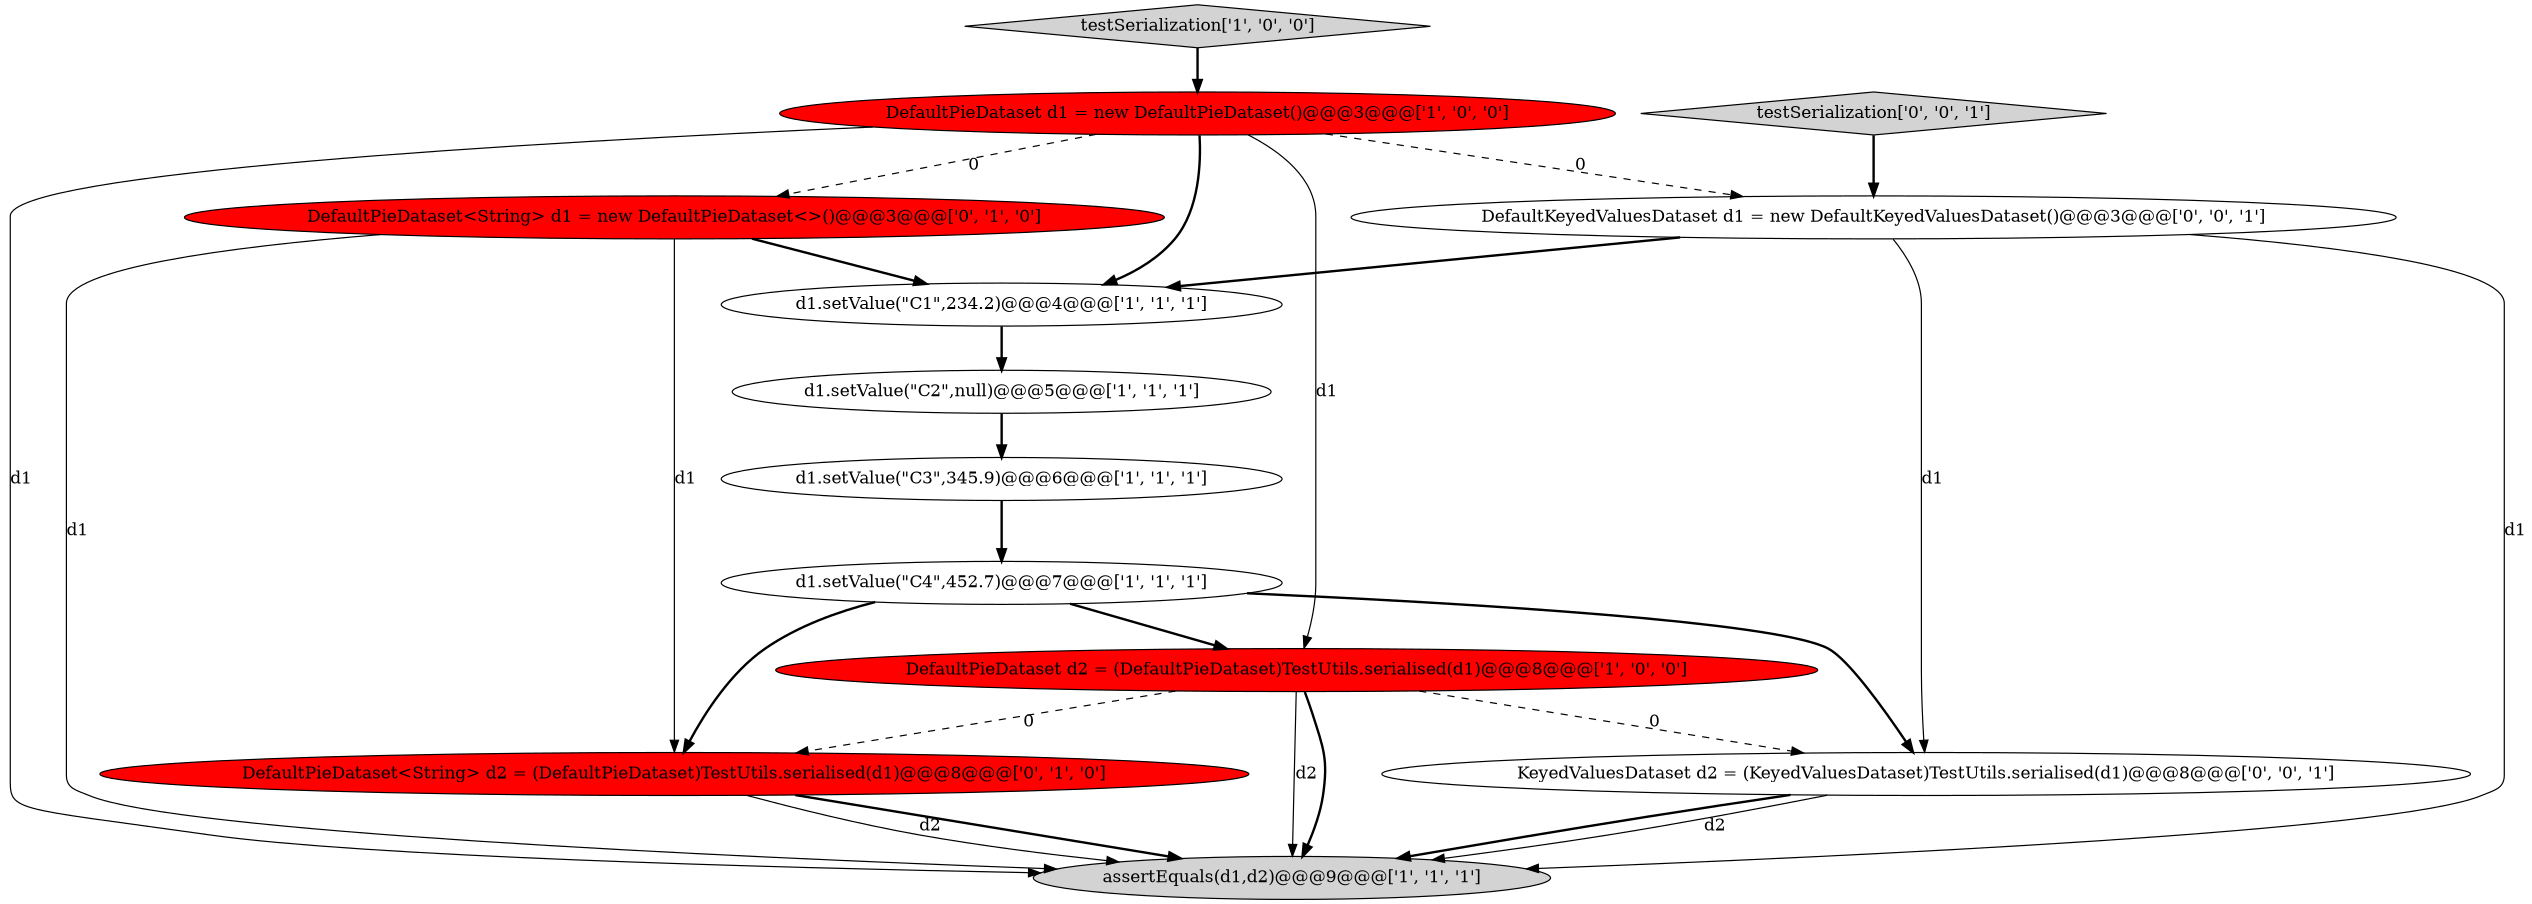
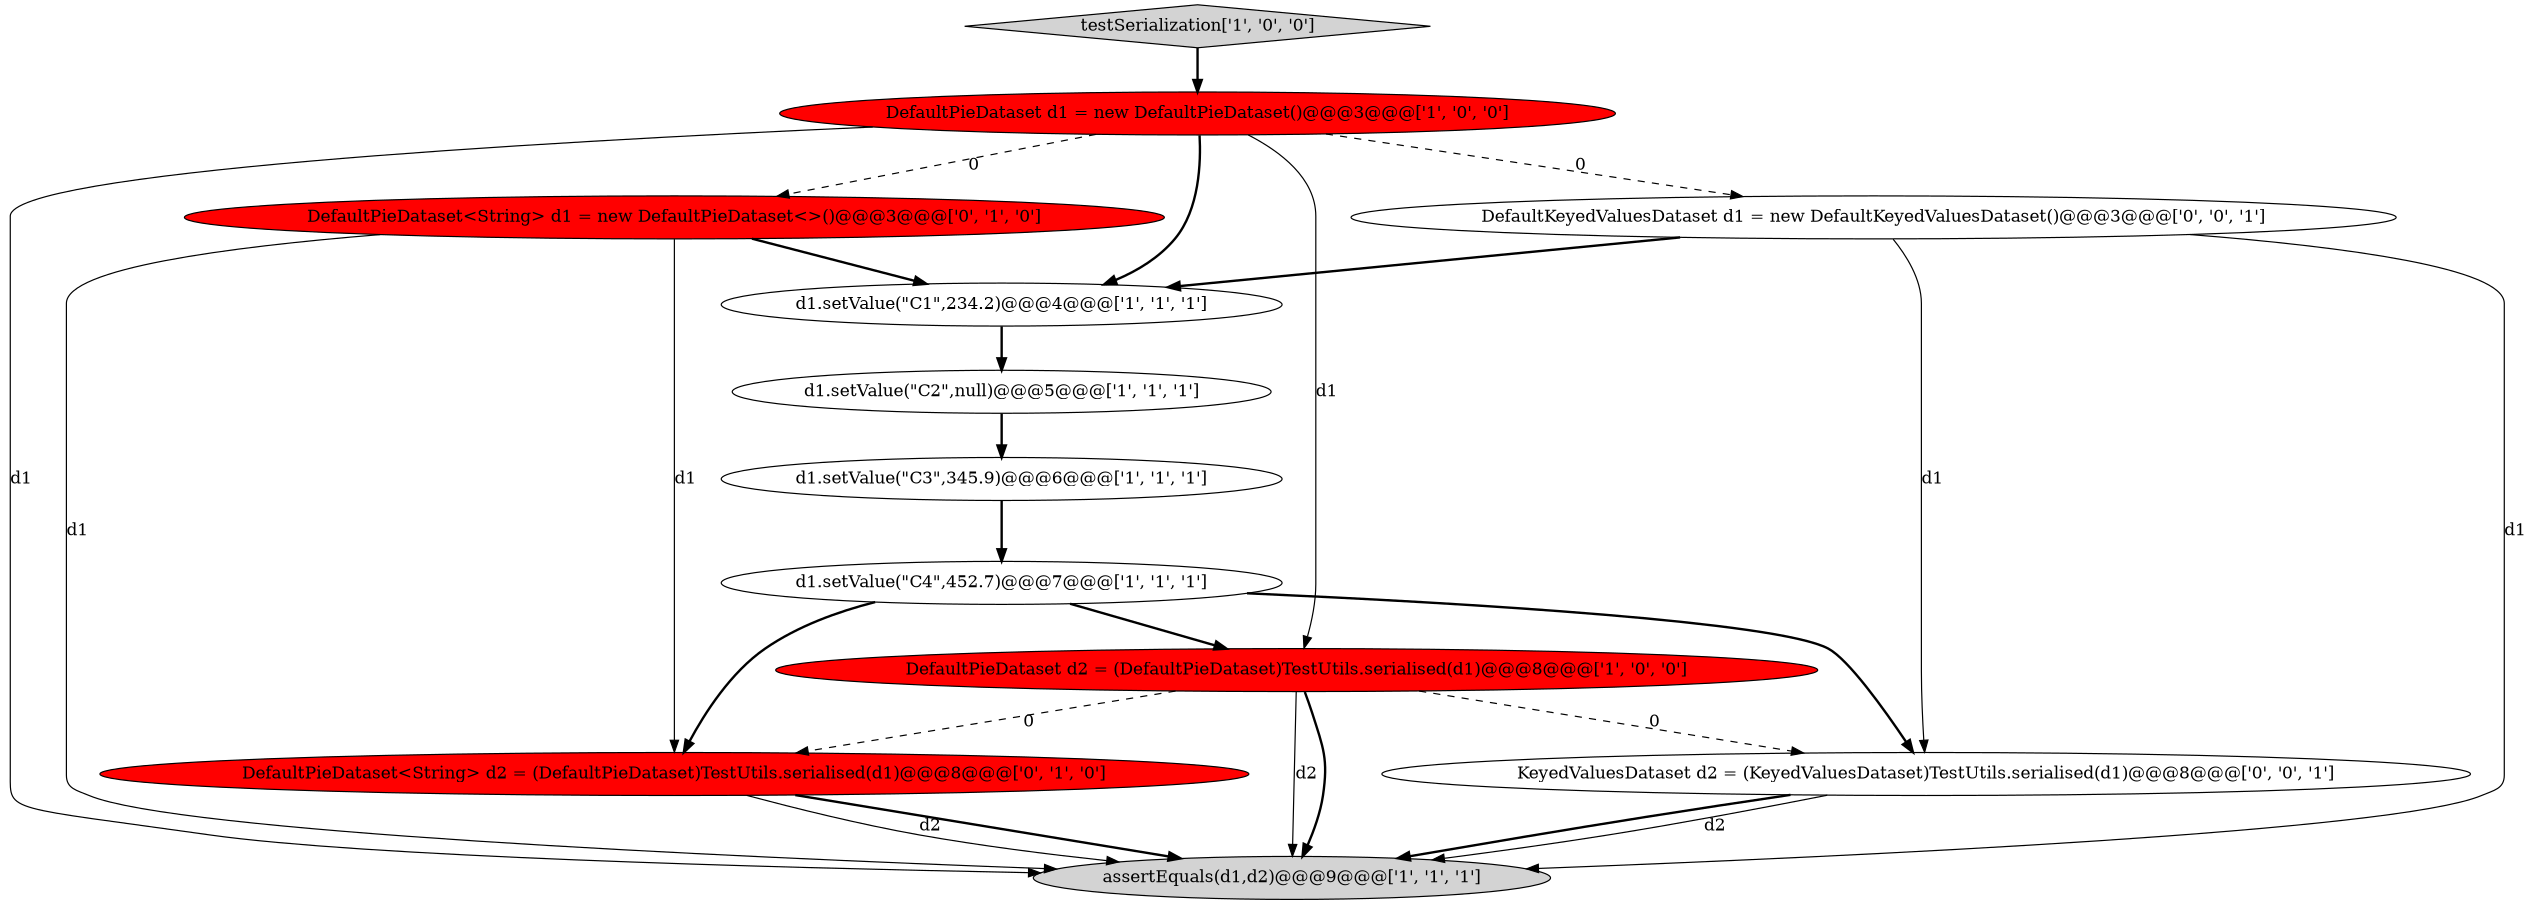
(1874, 113) -> none
